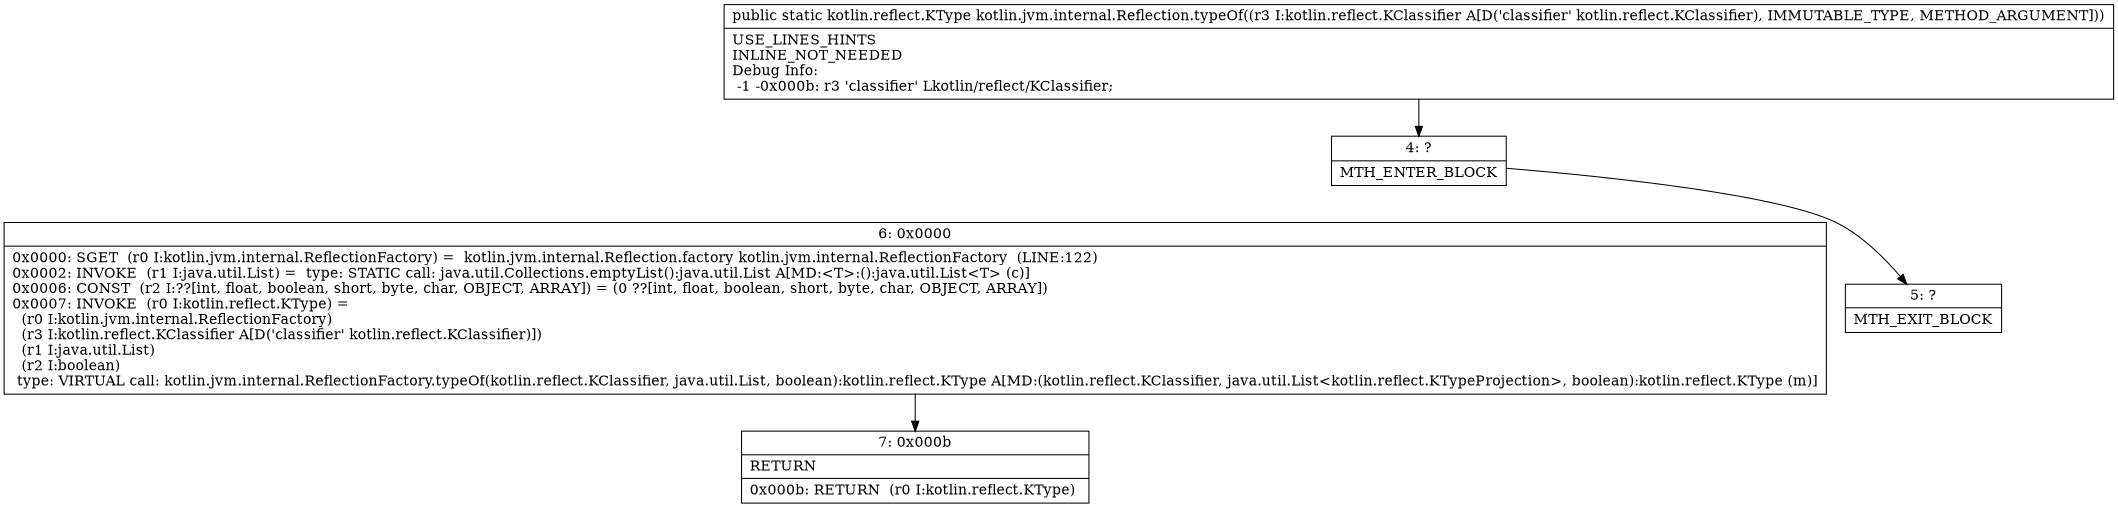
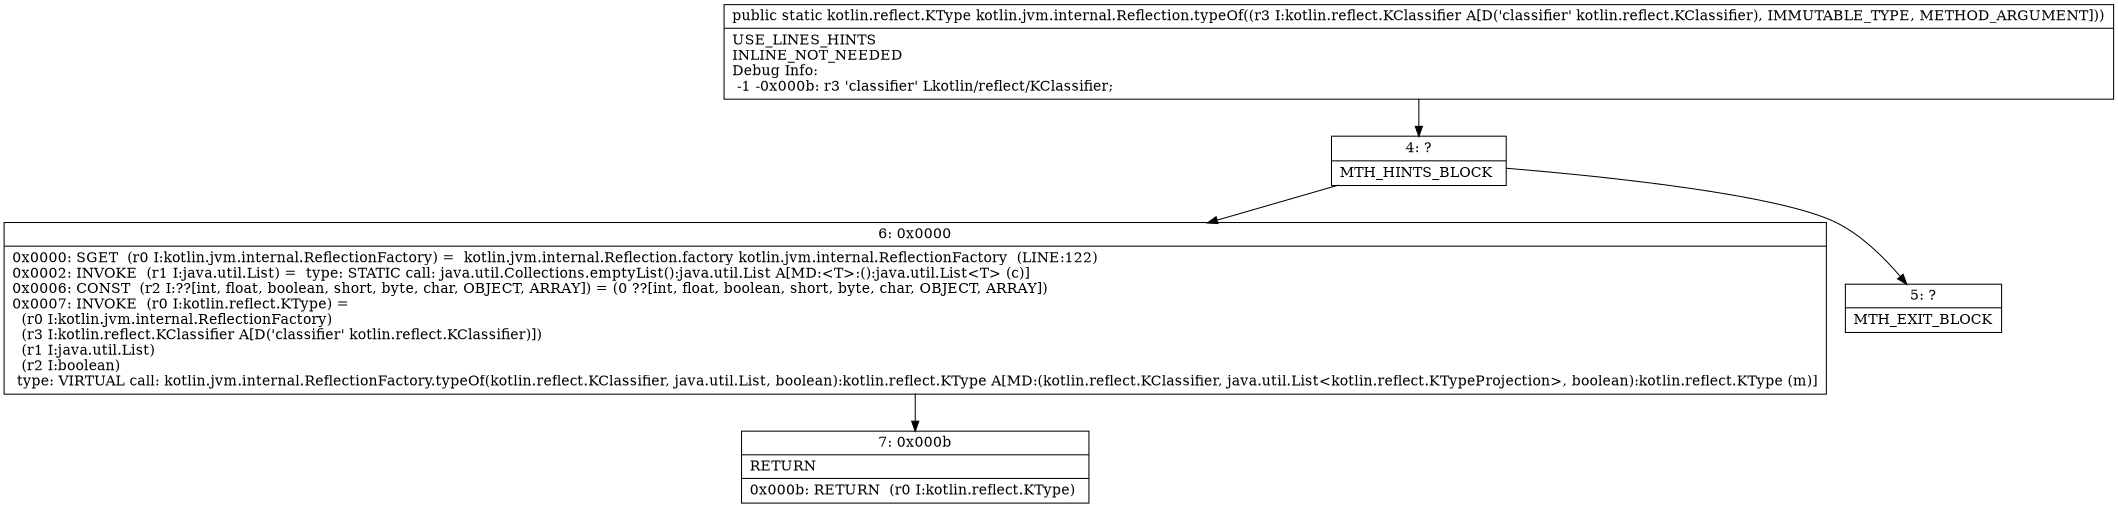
(1419, 173) -> (1416, 173)
none -> (1278, 203)
